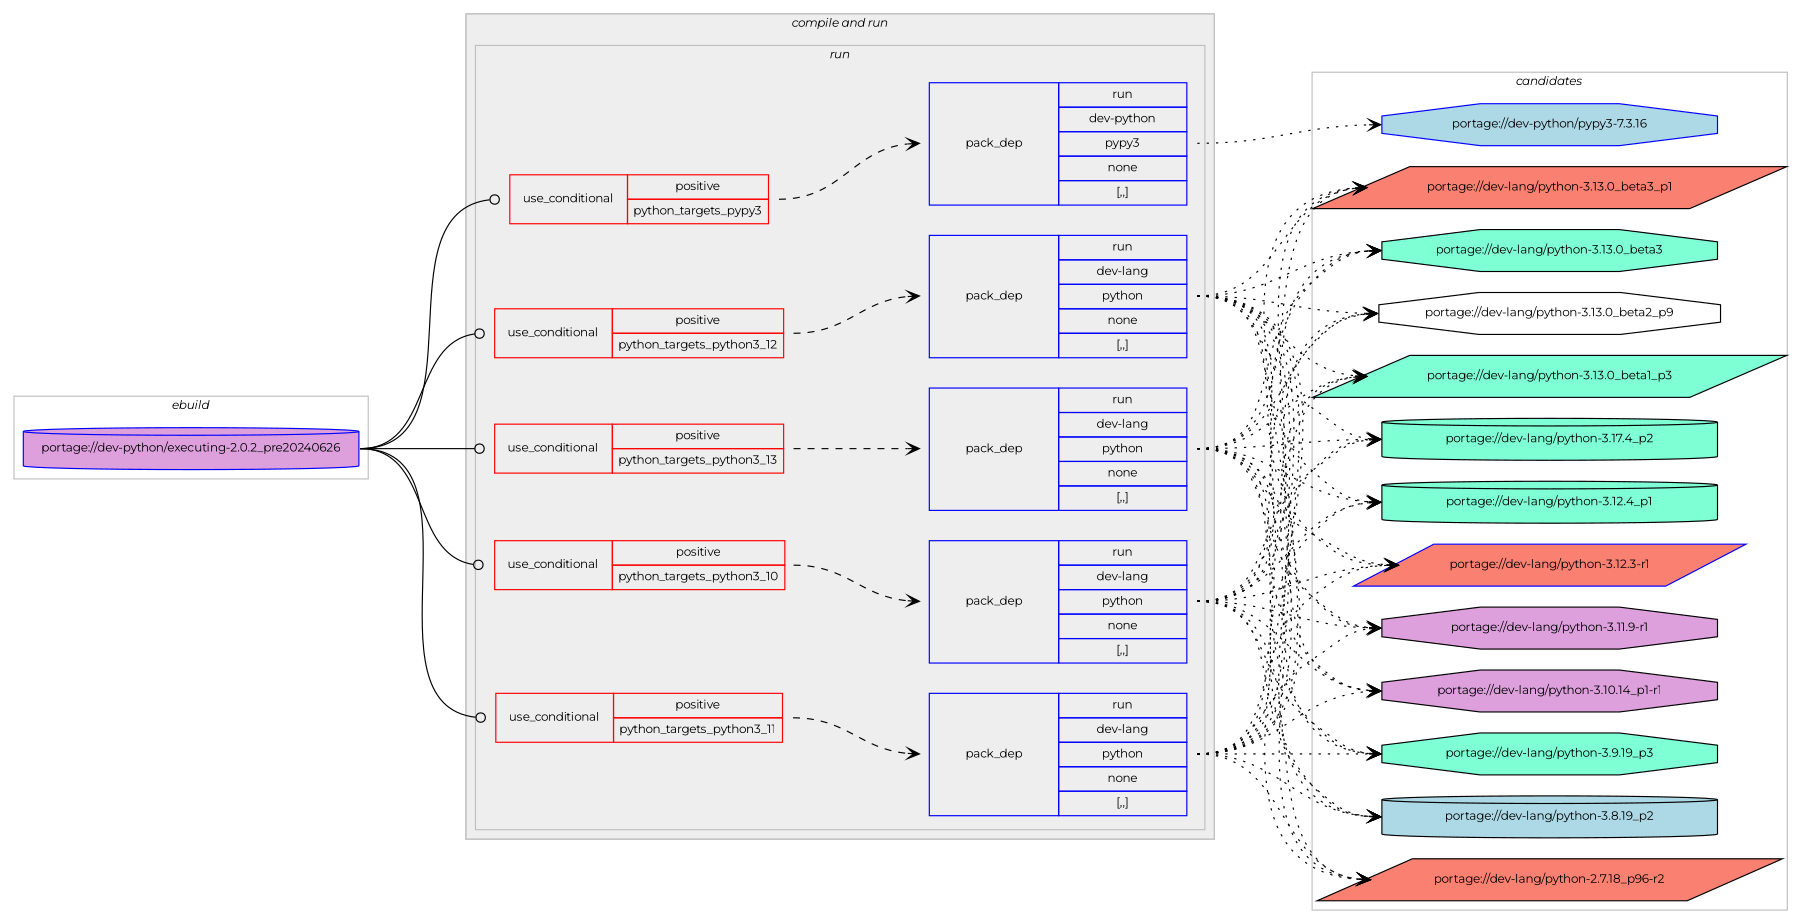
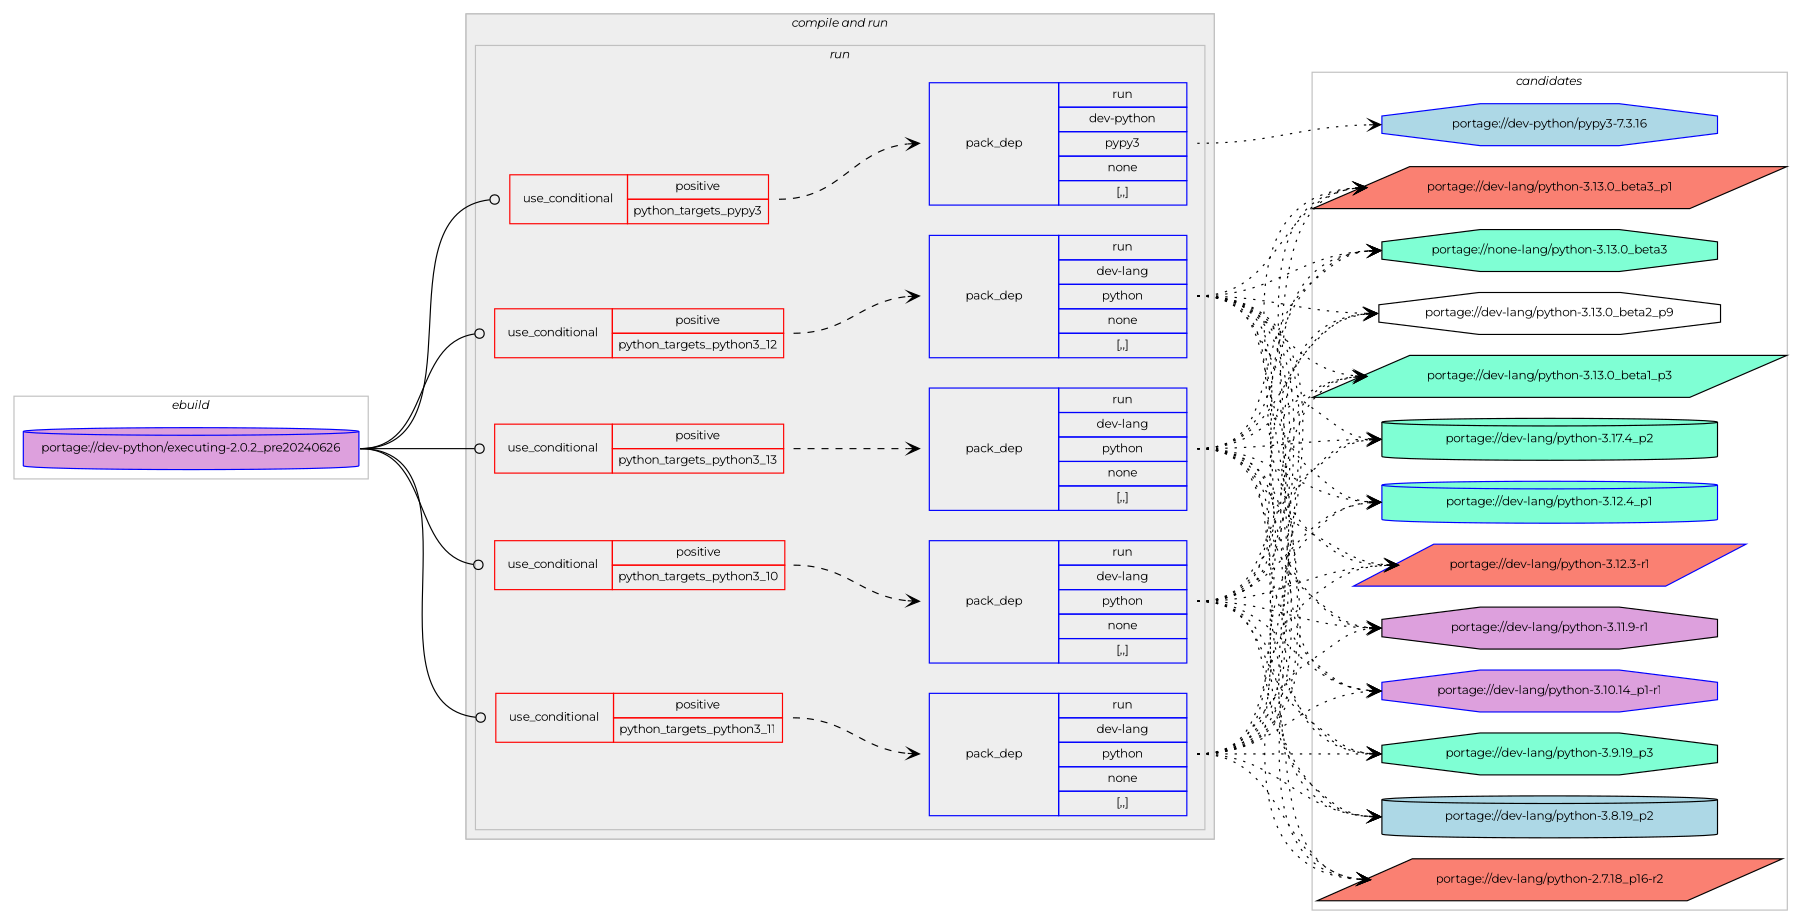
(1550, 251) -> (1550, 251)
(1550, 502) -> (1550, 502)
(1550, 691) -> (1550, 691)
(1550, 880) -> (1550, 880)
